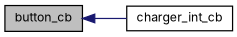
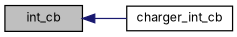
(44, 18) -> (44, 18)
